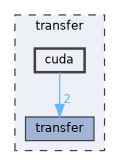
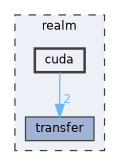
(60, 27) -> (60, 27)
